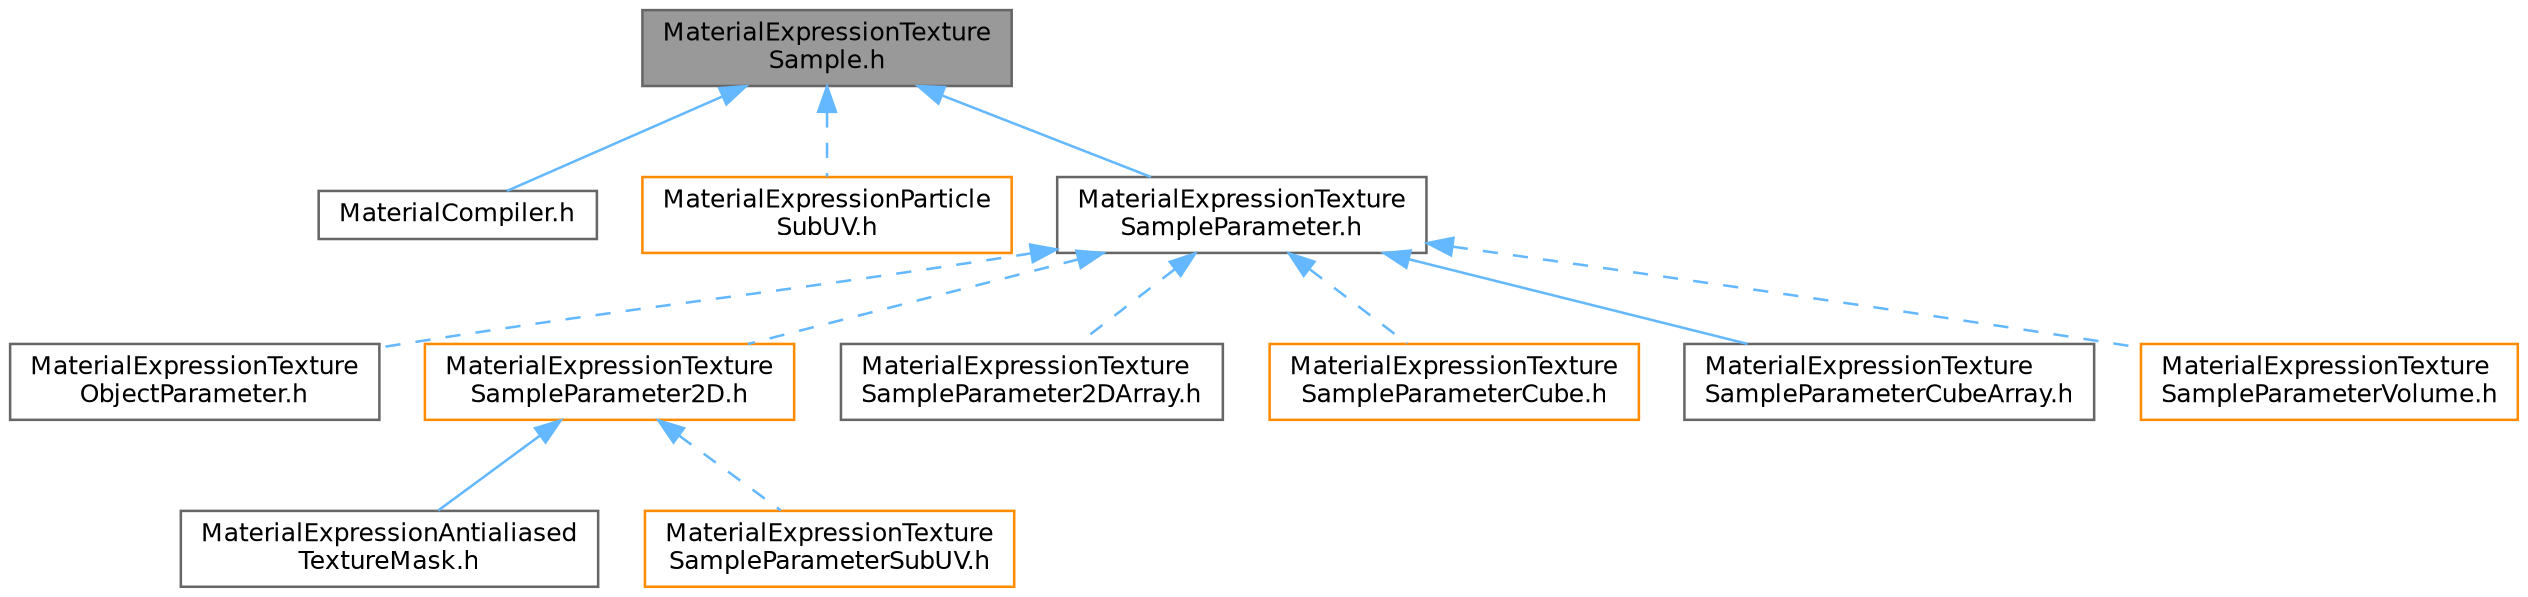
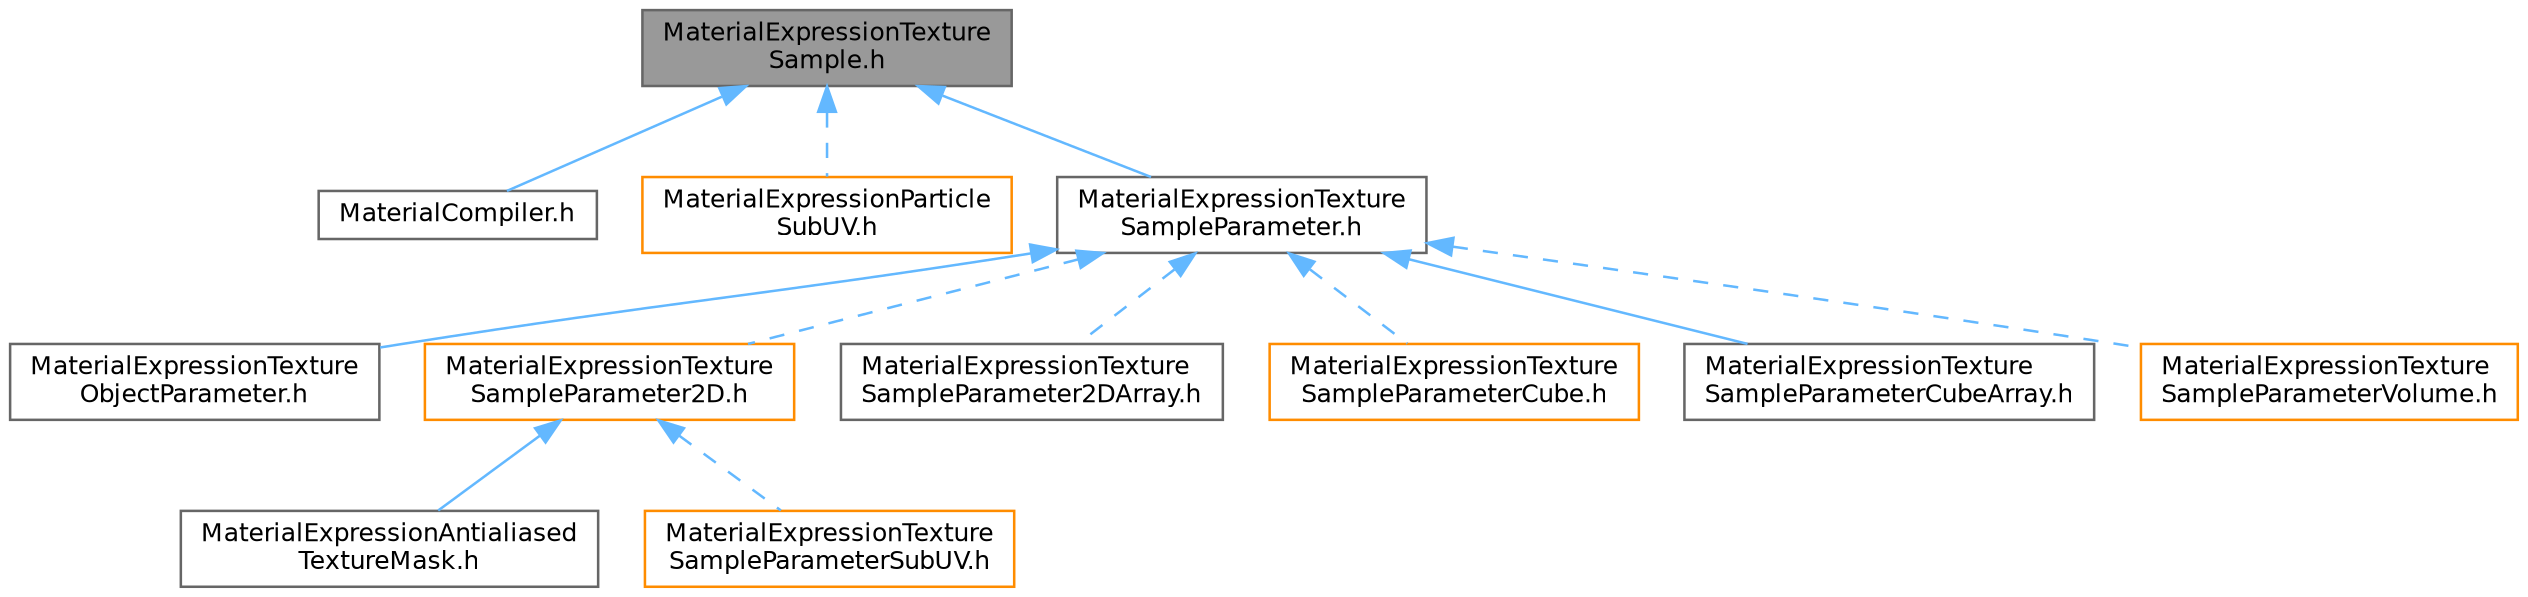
(706, 300) -> (706, 300)
